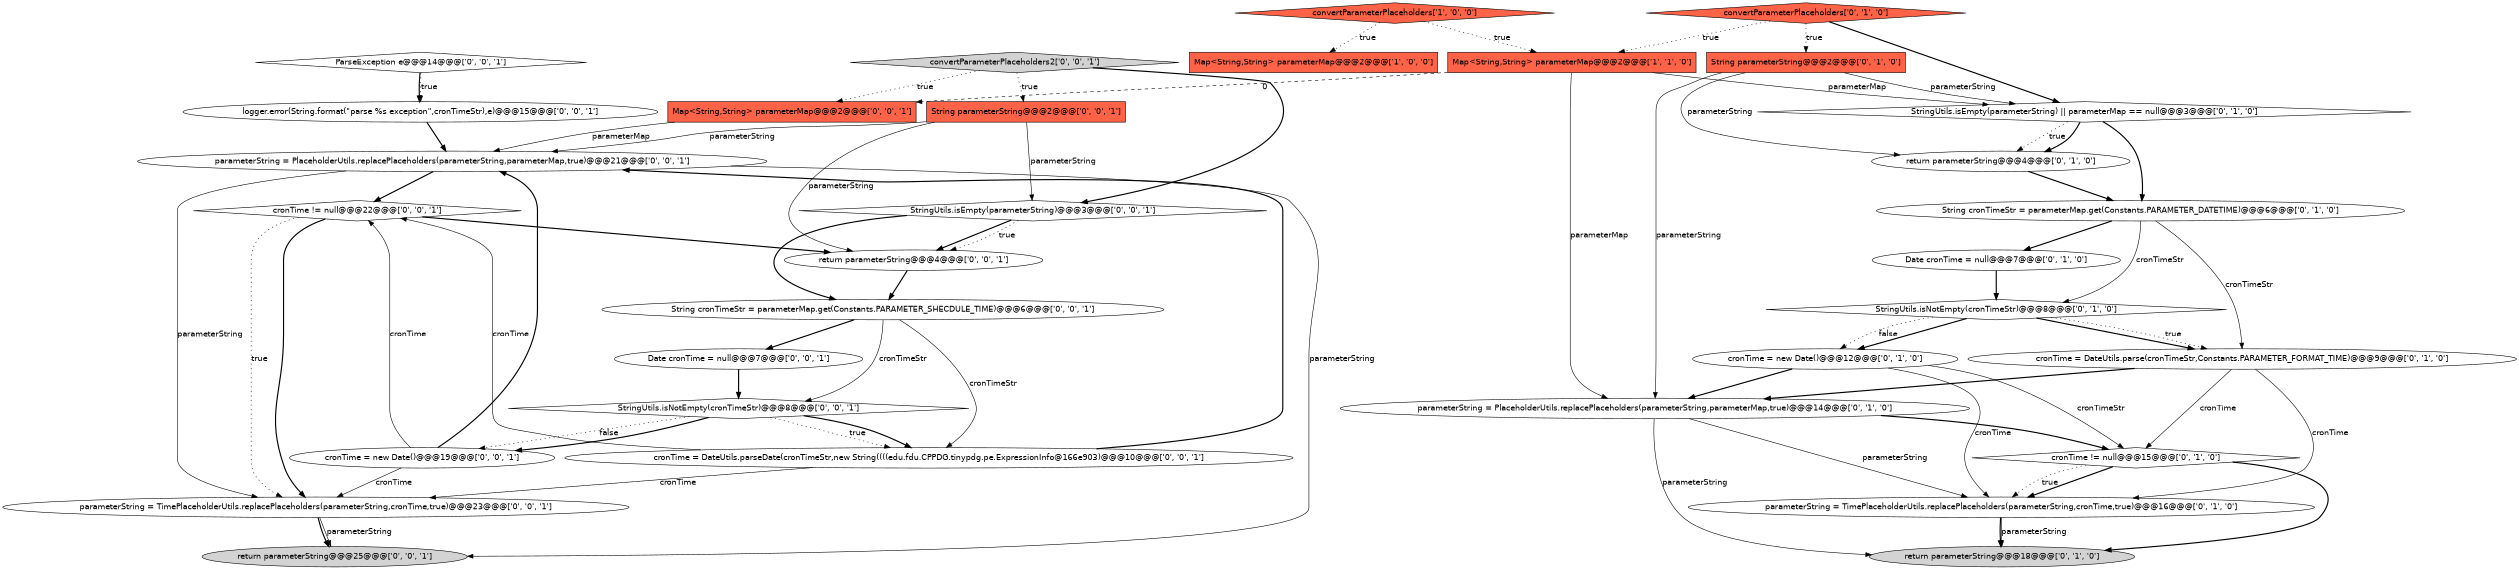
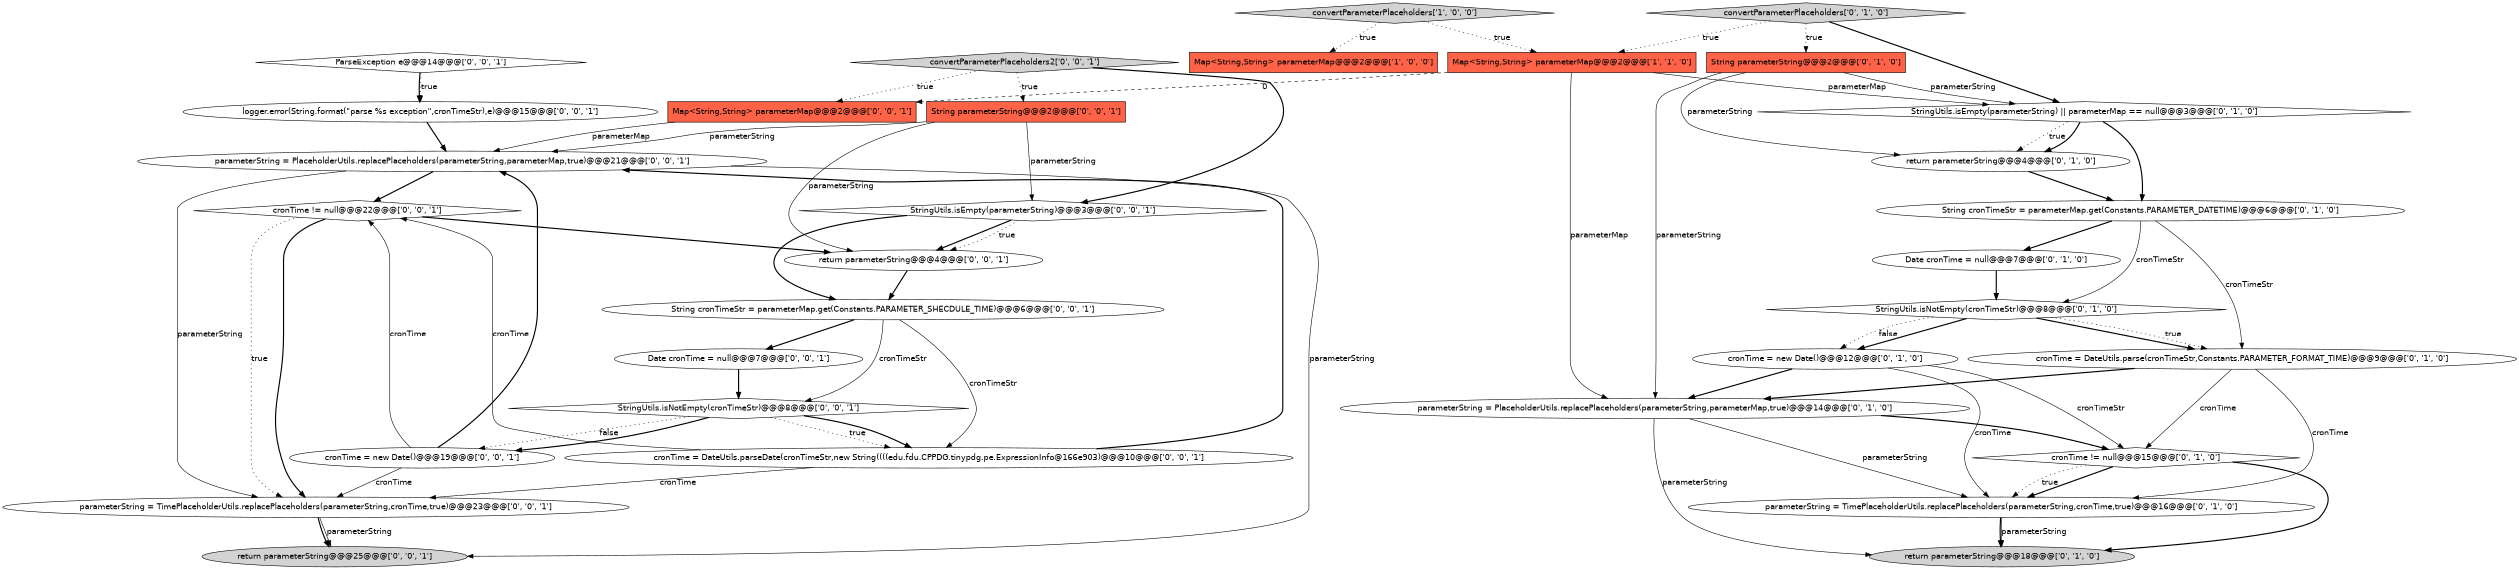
(1395, 13) -> (1395, 13)
(1806, 13) -> (1806, 13)
